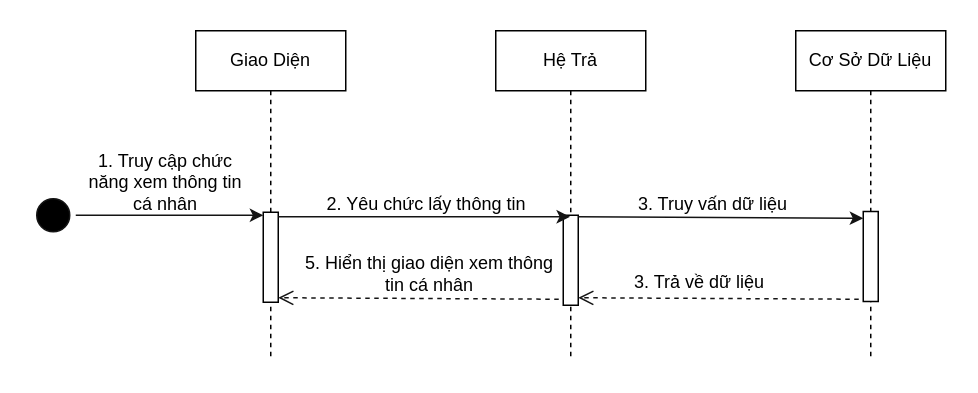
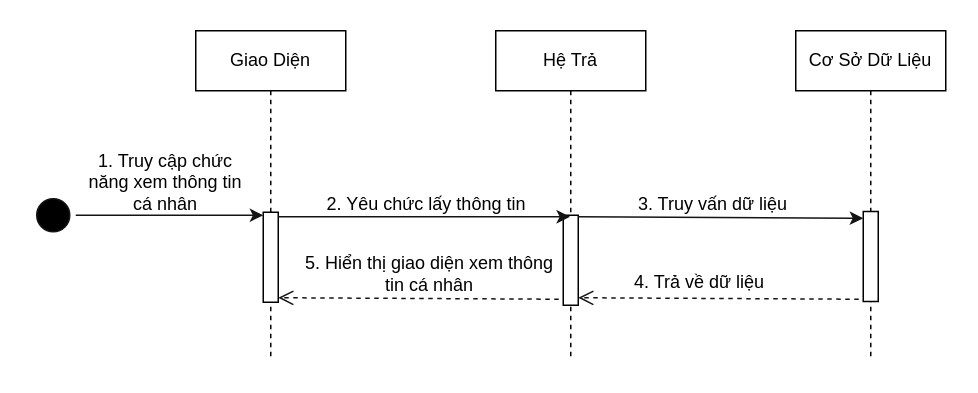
(700, 283) -> (700, 283)
